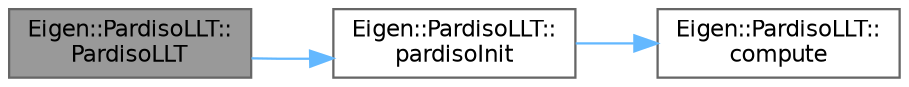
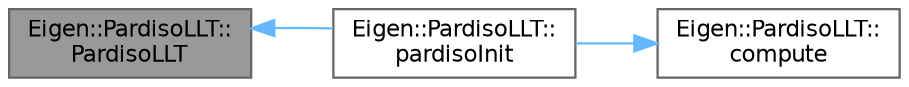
(281, 59) -> (304, 28)
